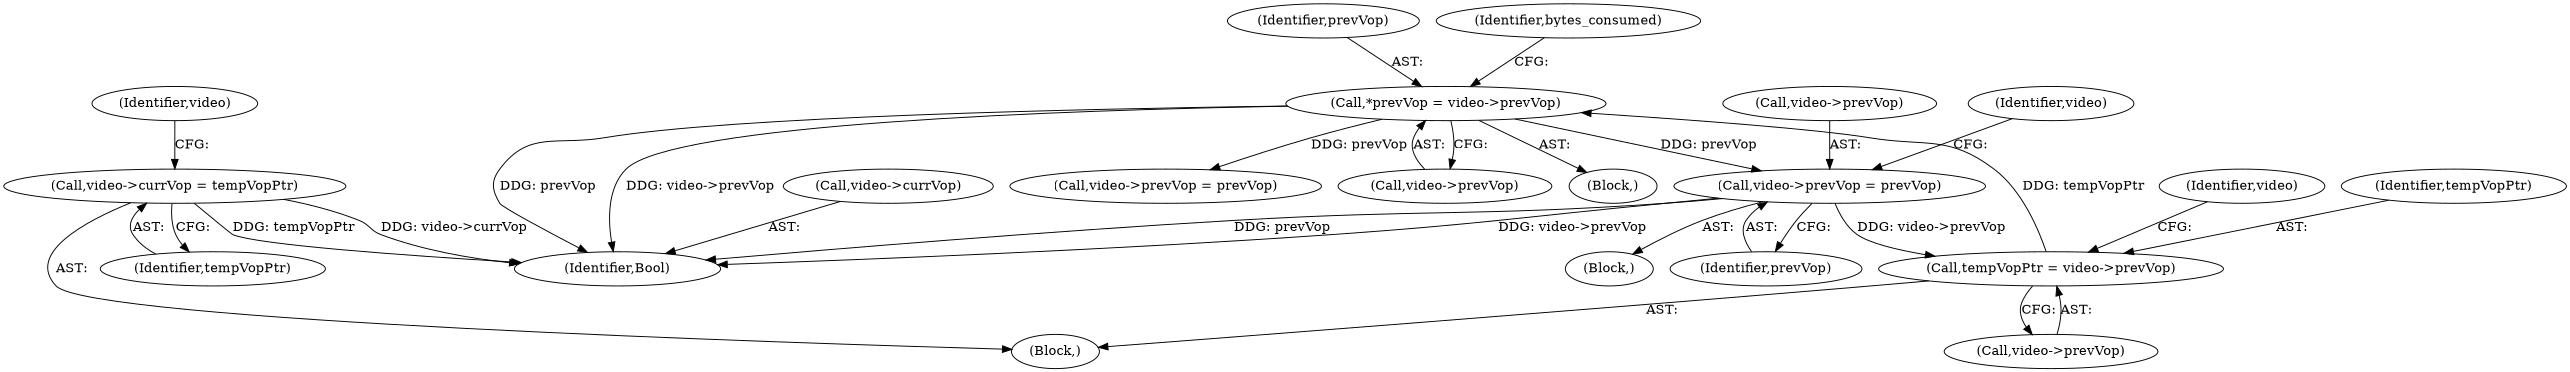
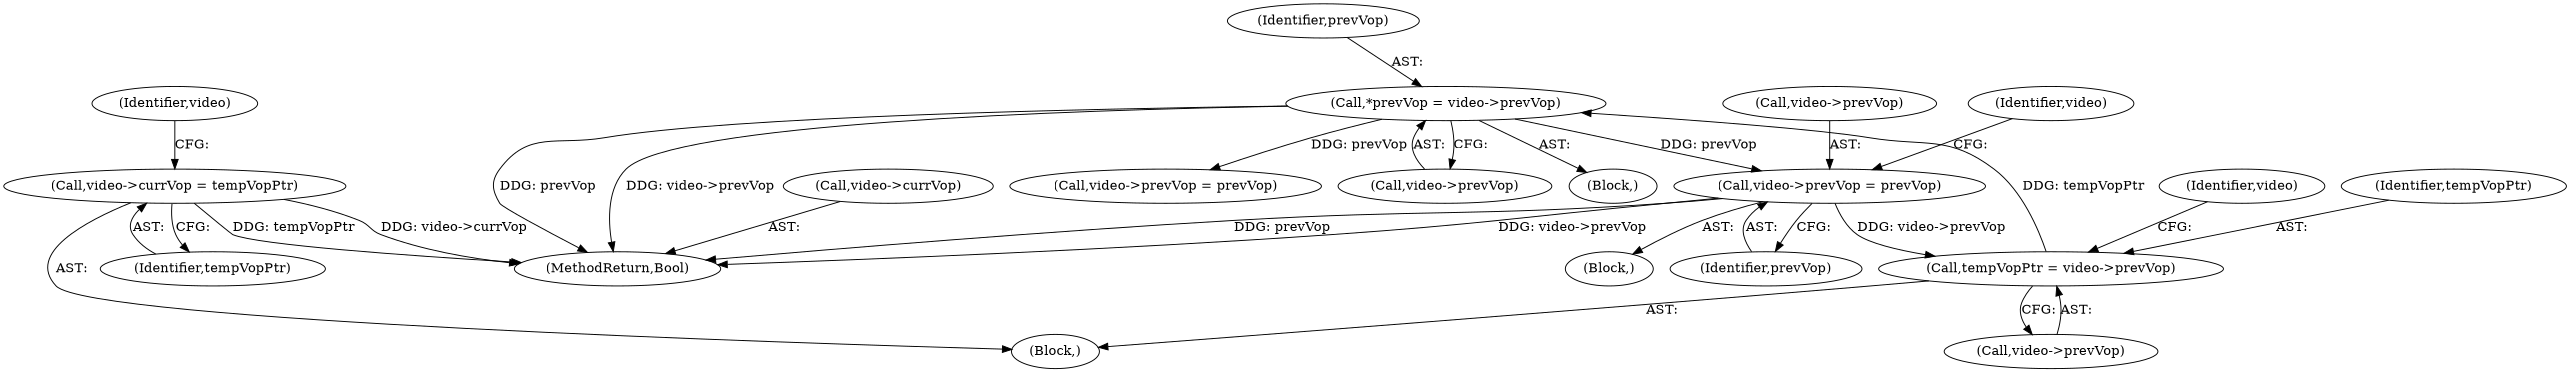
(1568, 21) -> none
(618, 269) -> (618, 269)
